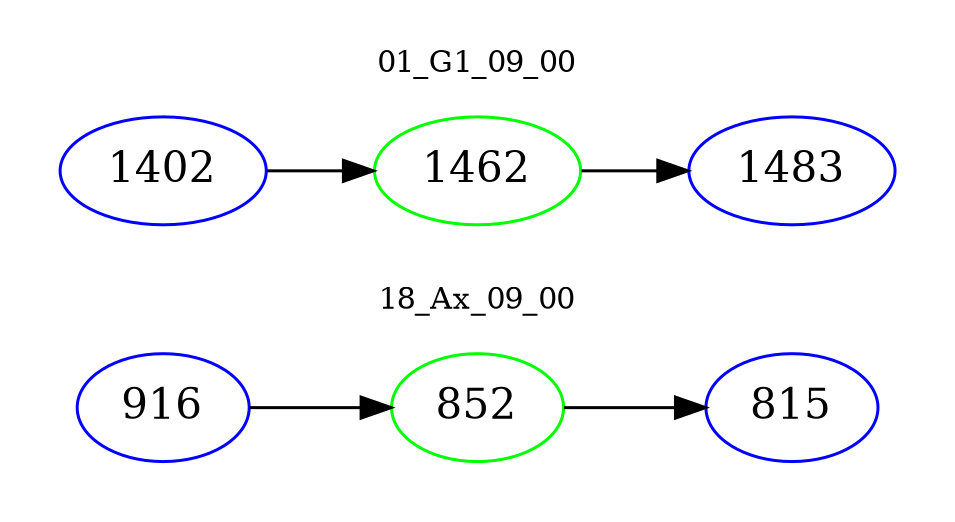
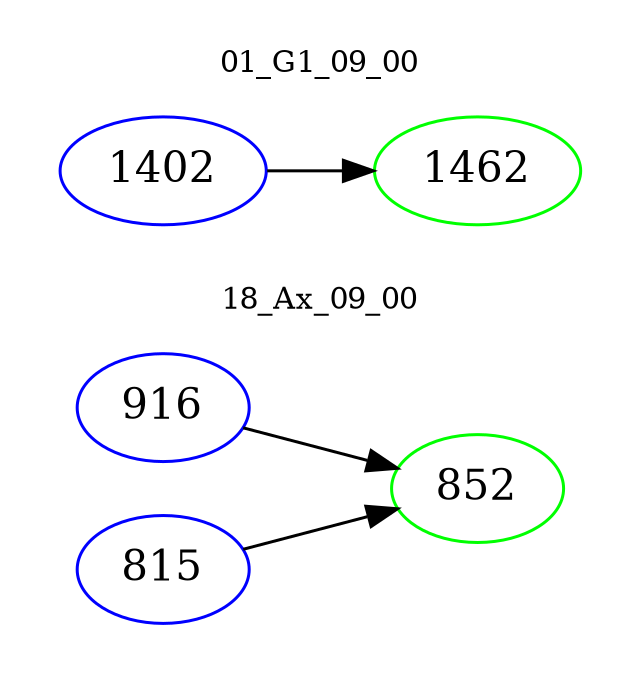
(792, 171) -> none
(620, 408) -> (305, 533)
